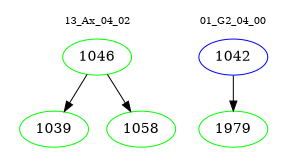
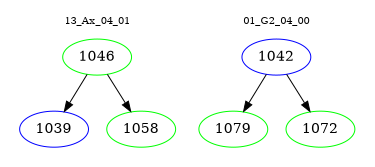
(98, 22) -> (98, 22)
(54, 129) -> (54, 129)
(233, 129) -> (233, 129)
none -> (320, 129)
